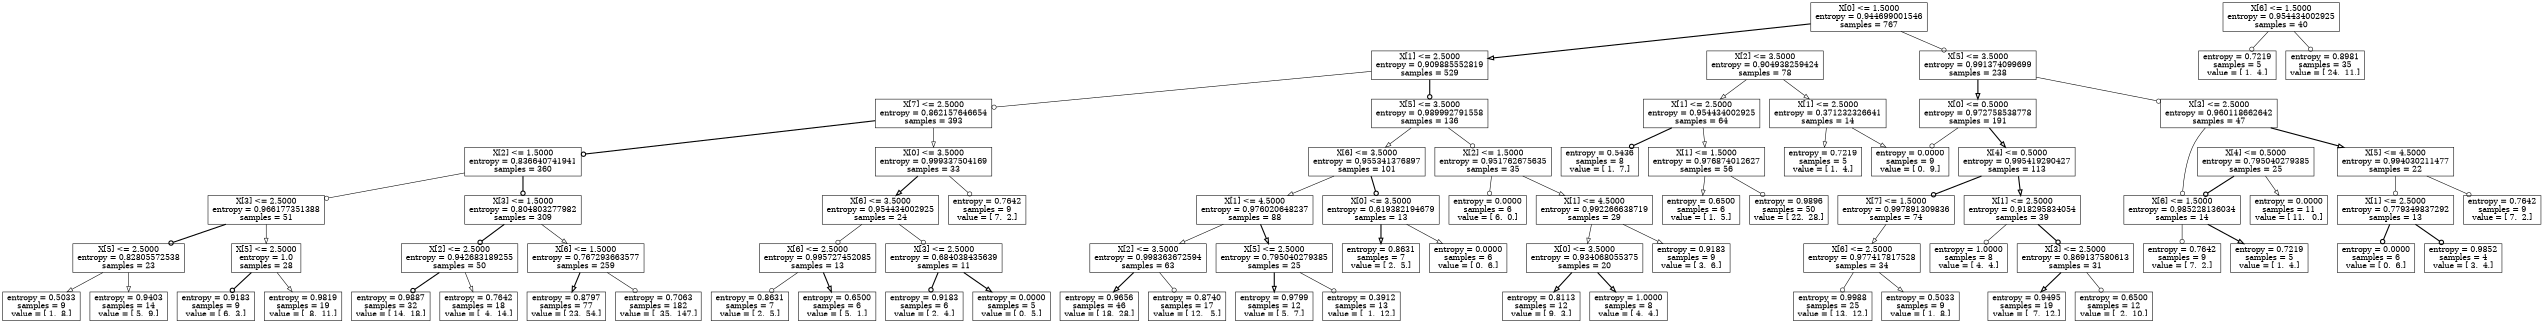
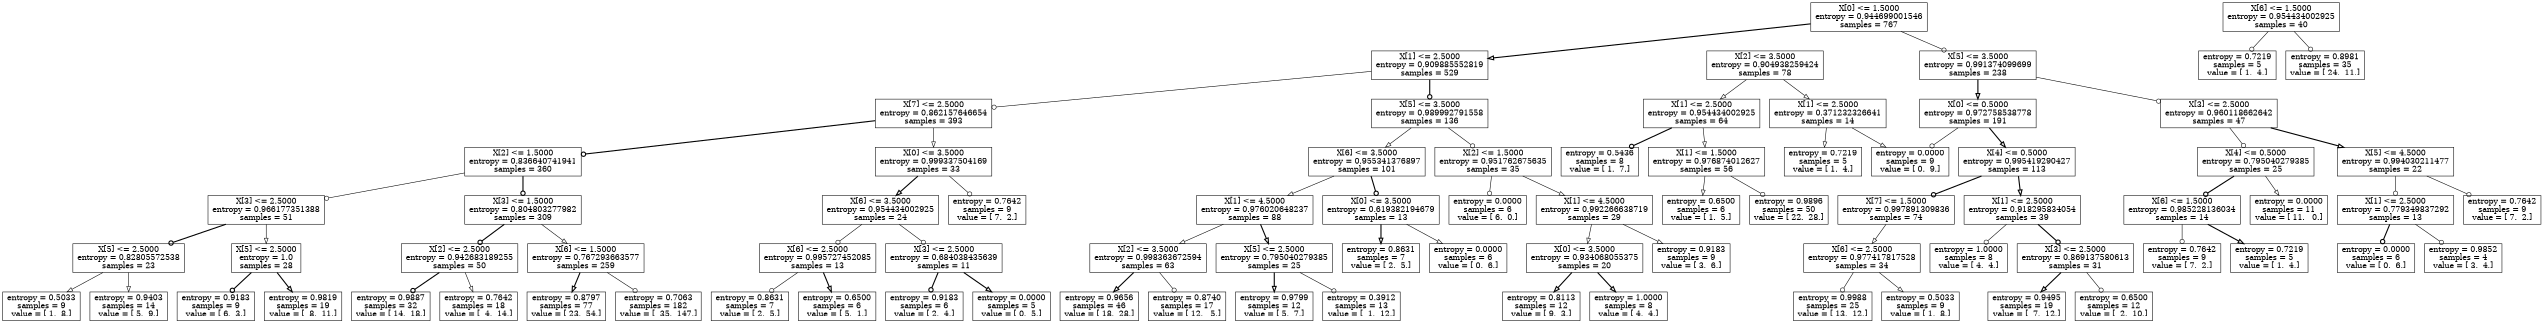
(2189, 157) -> (2236, 136)
(2428, 233) -> (2428, 233)
(283, 280) -> (283, 280)
